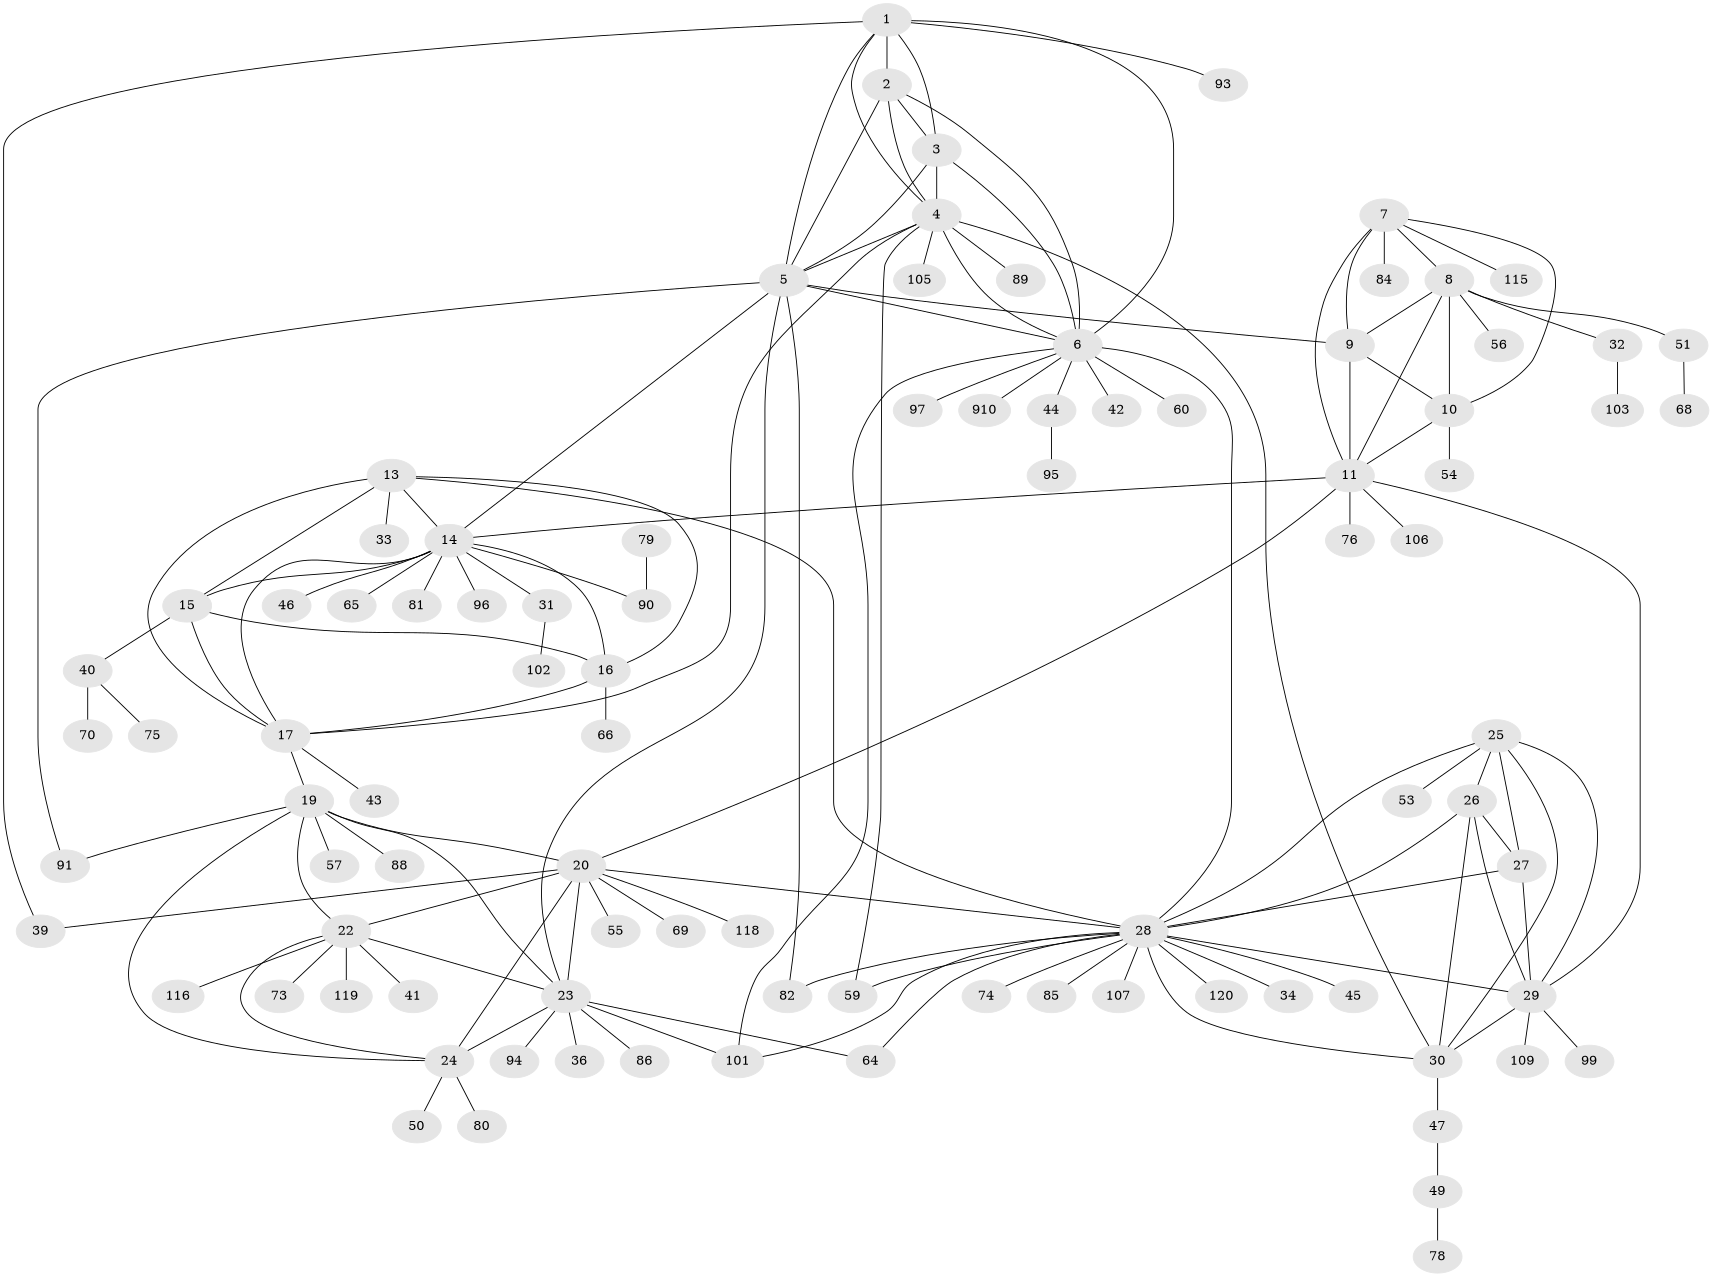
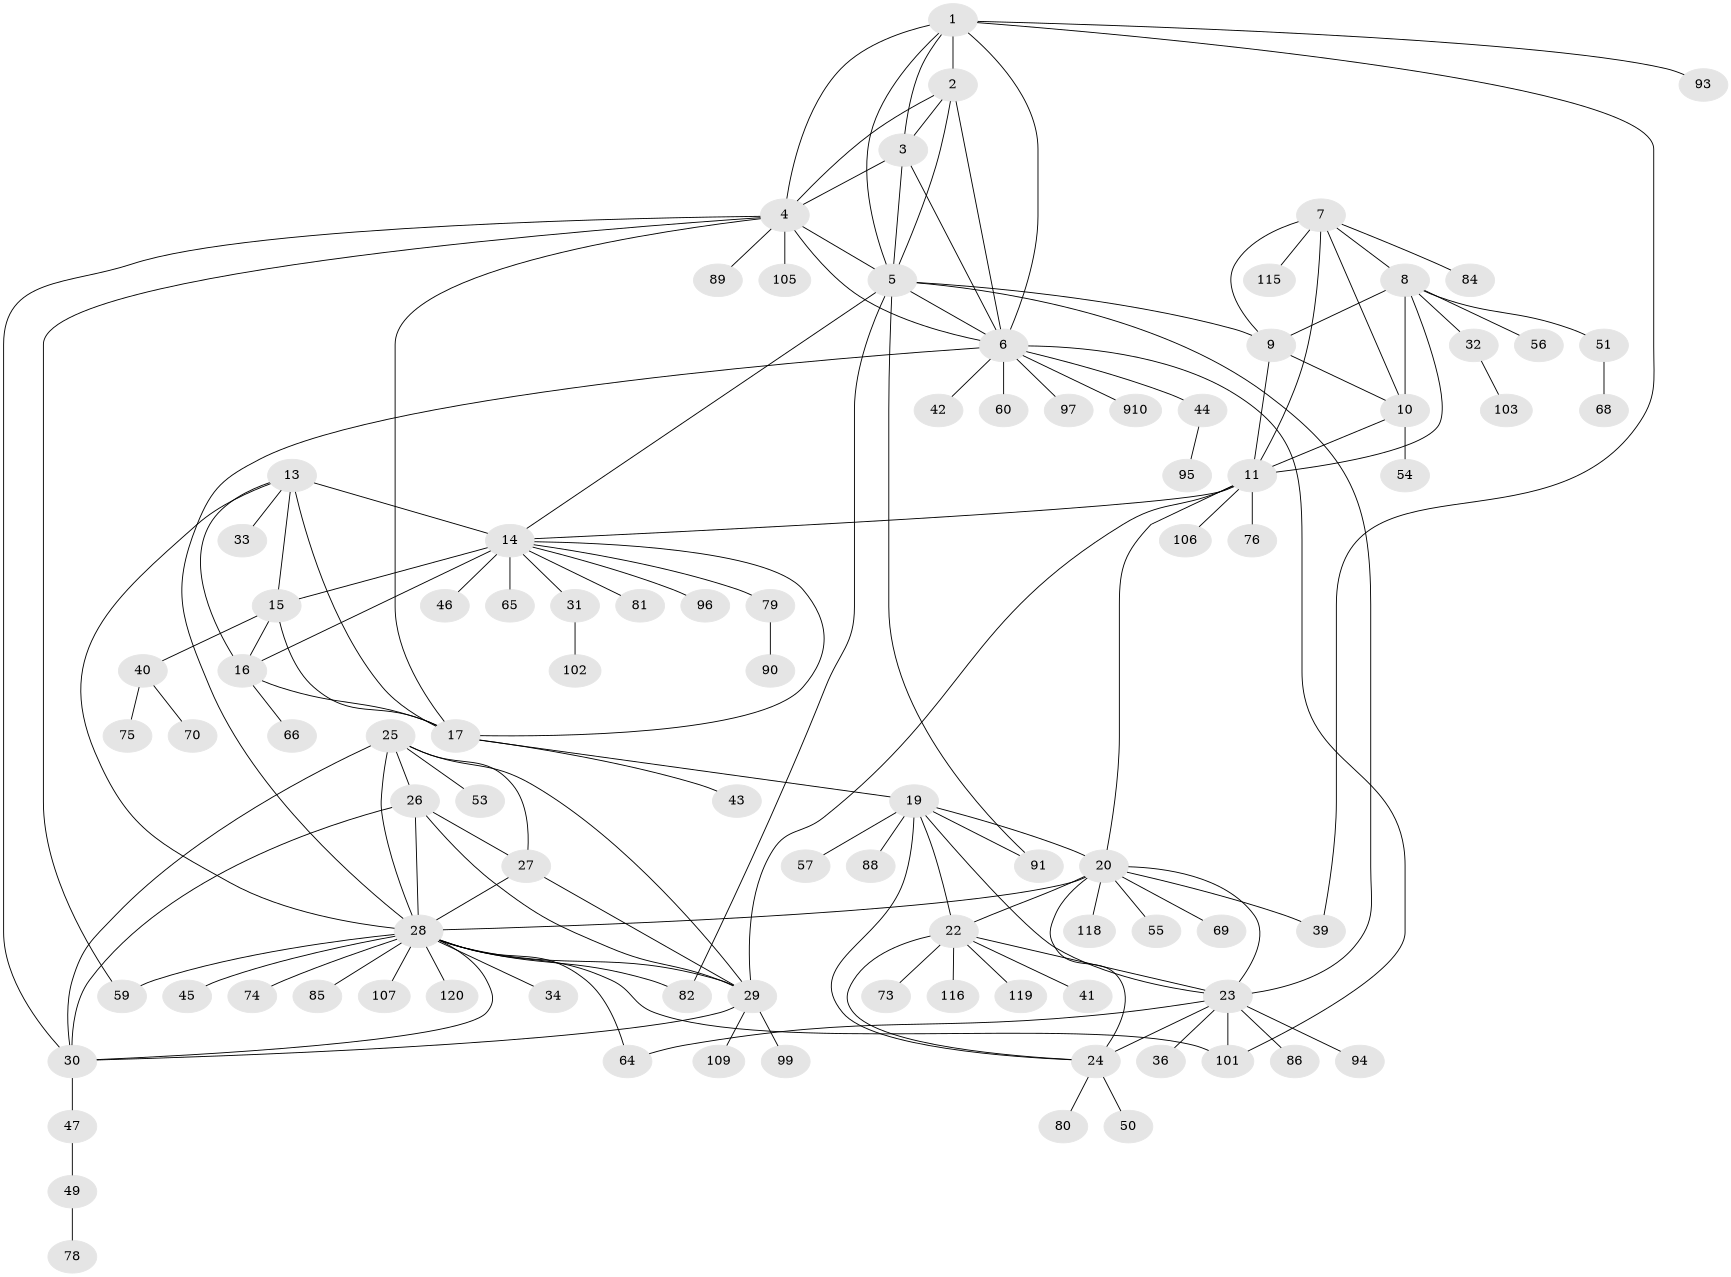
(522, 562) -> (644, 564)
